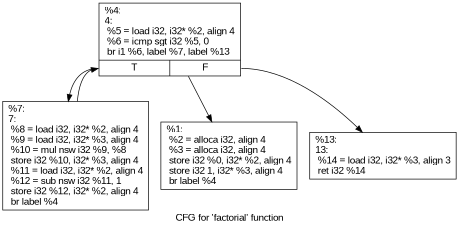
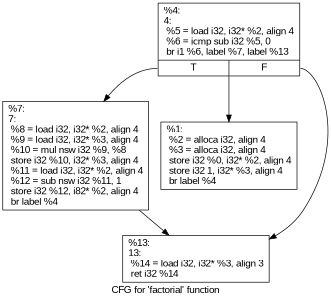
(157, 42) -> (217, 42)
(81, 84) -> (151, 220)
(74, 191) -> (74, 191)
